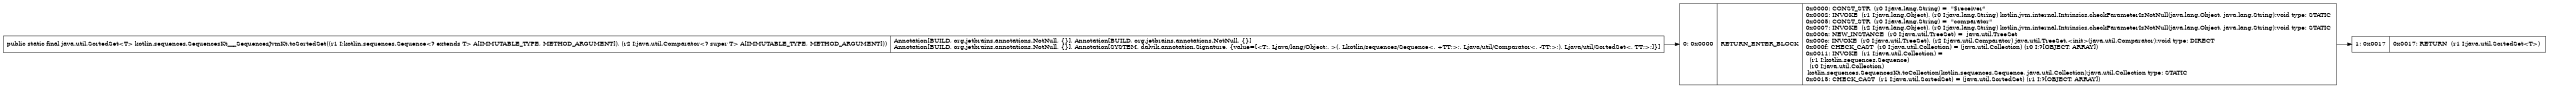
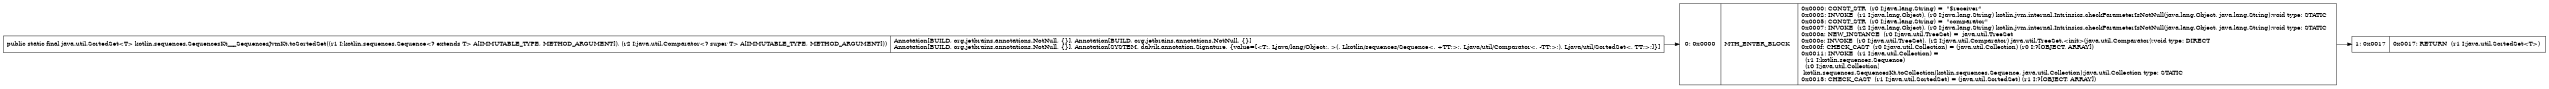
(1760, 44) -> (1757, 44)
